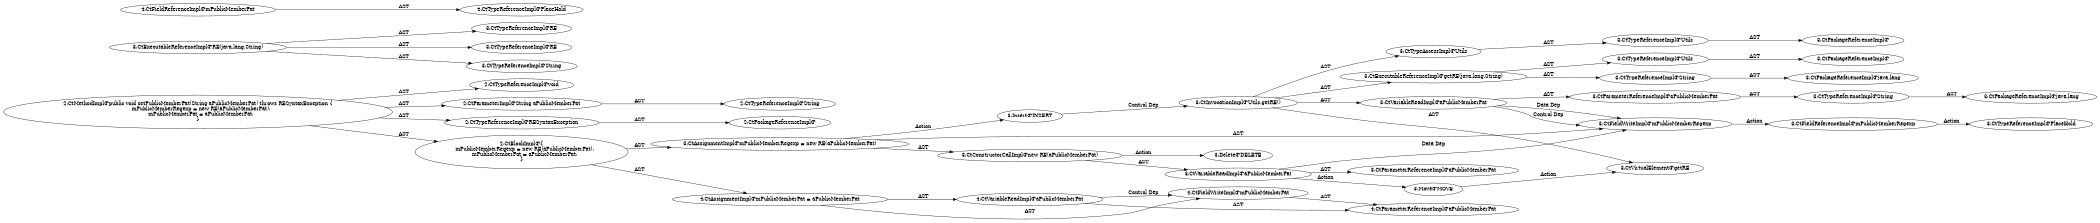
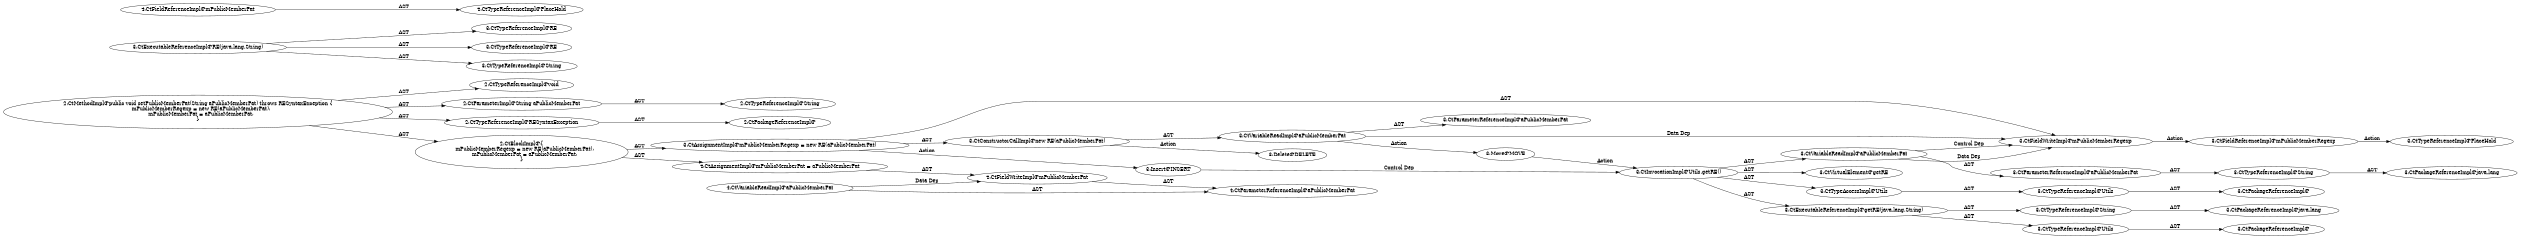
(1536, 180) -> (1583, 162)
(1144, 193) -> (927, 181)
(920, 199) -> none
